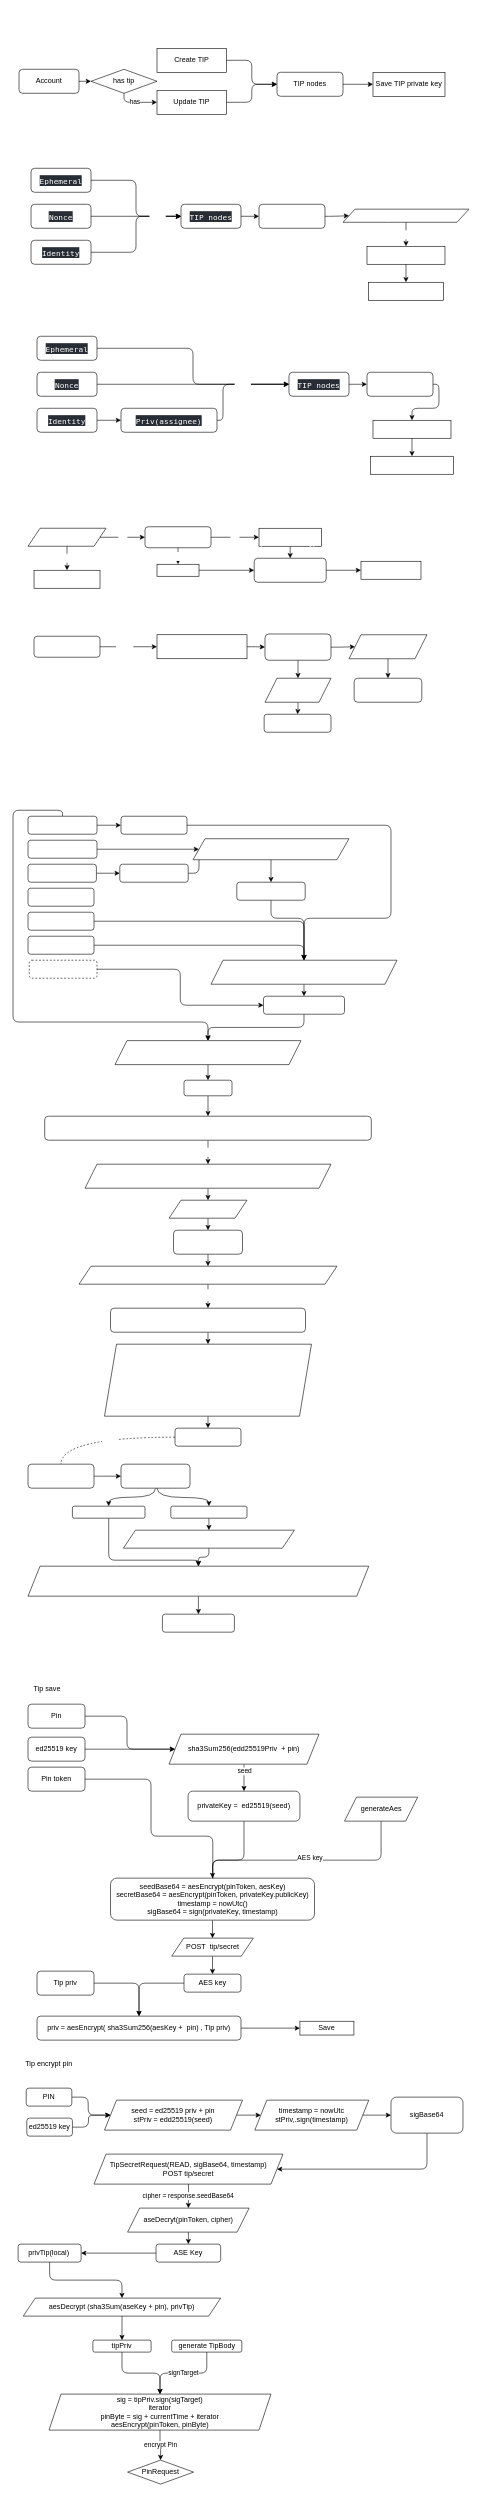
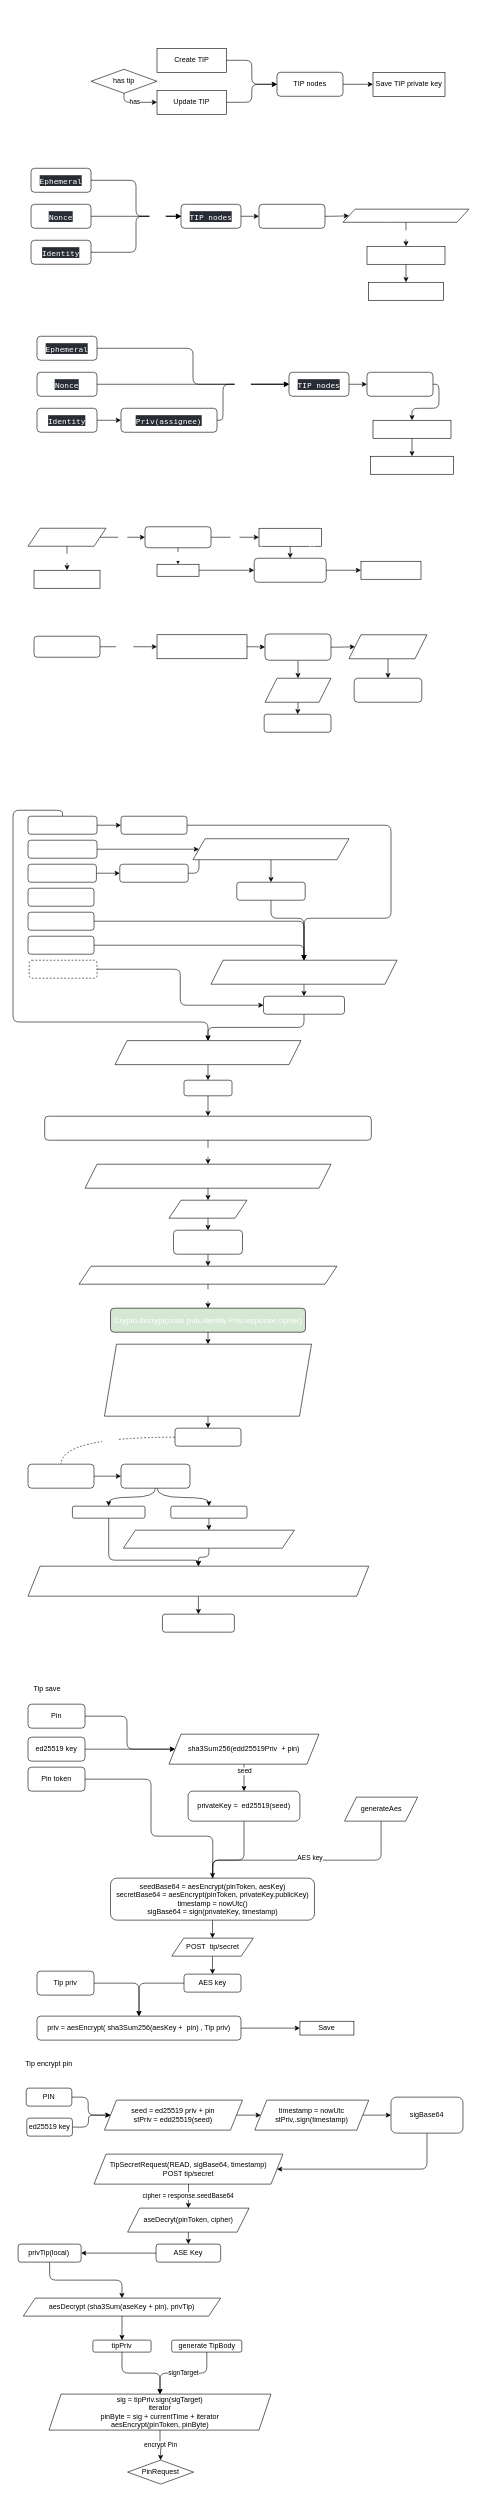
(49, 81) -> none
(84, 81) -> none
(208, 1320) -> (208, 1320)
